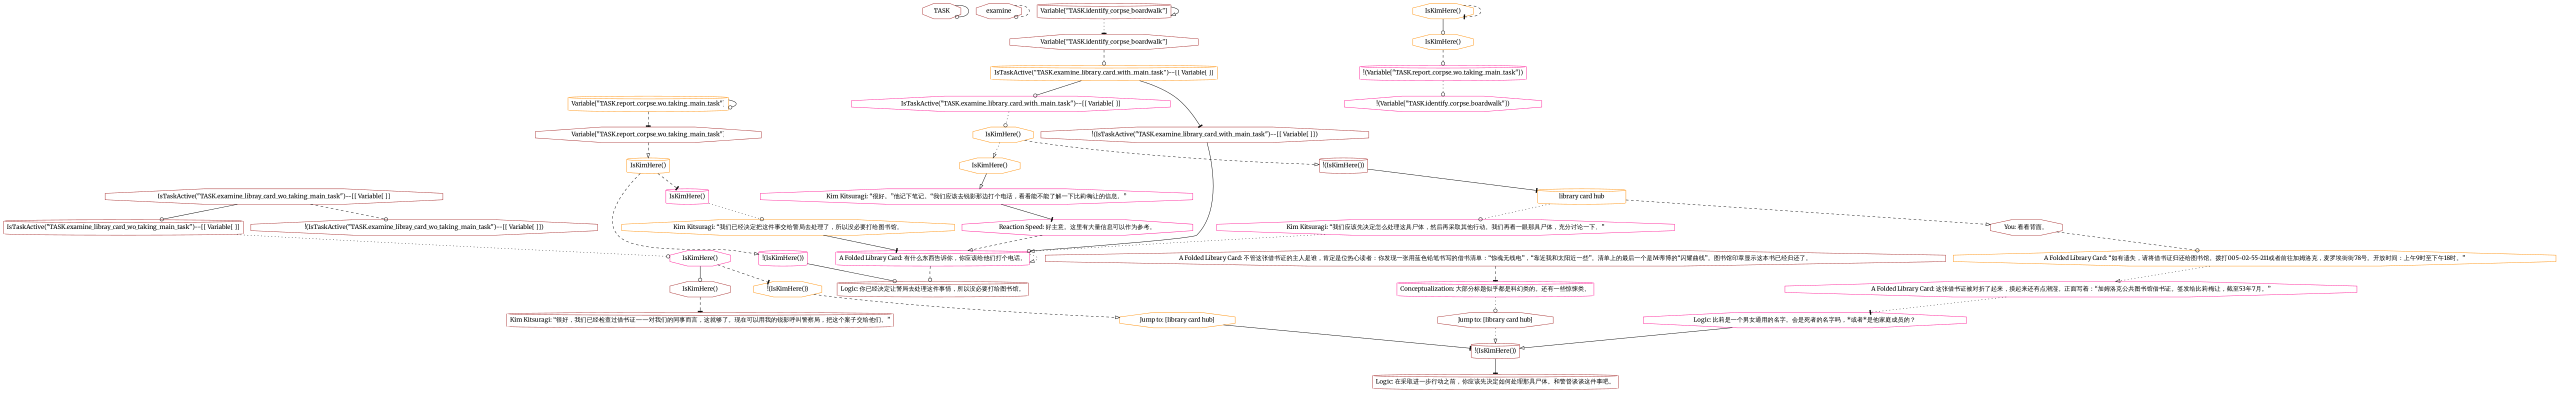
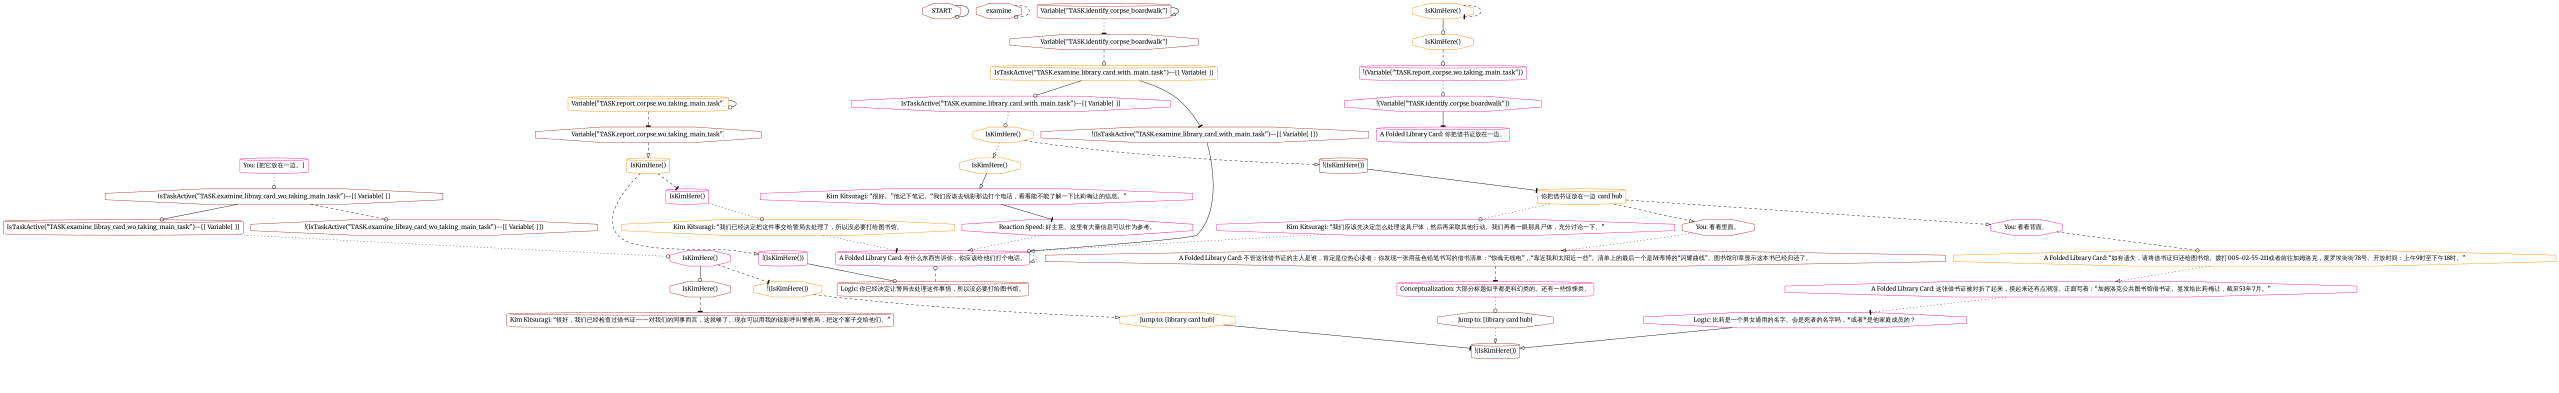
(942, 11) -> (942, 11)
none -> (1443, 135)
none -> (274, 166)
(1582, 197) -> (1582, 197)
none -> (1718, 227)
(2026, 227) -> (2026, 227)
(1007, 242) -> (1007, 242)
(859, 243) -> (859, 243)
(930, 272) -> (936, 276)
(1495, 382) -> none
